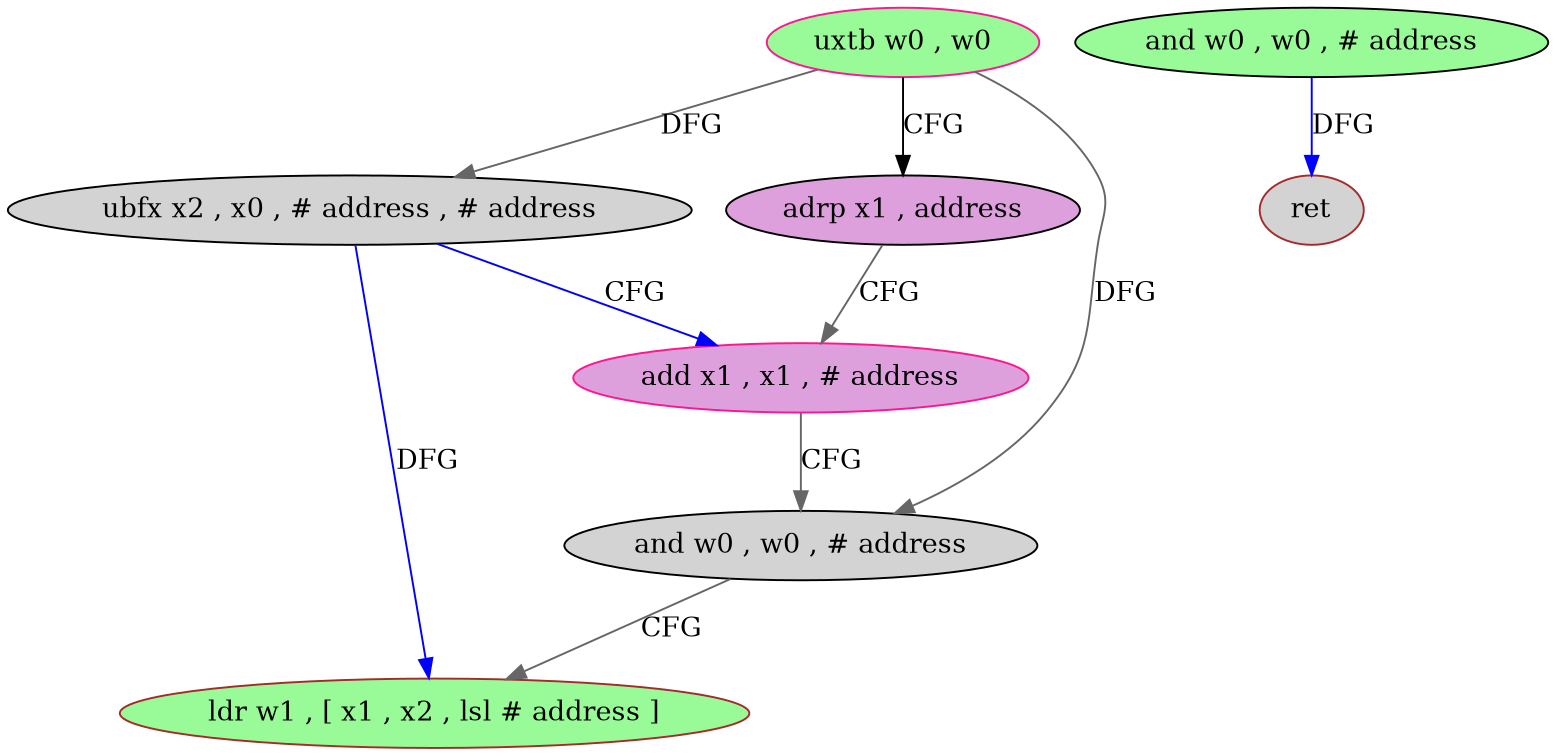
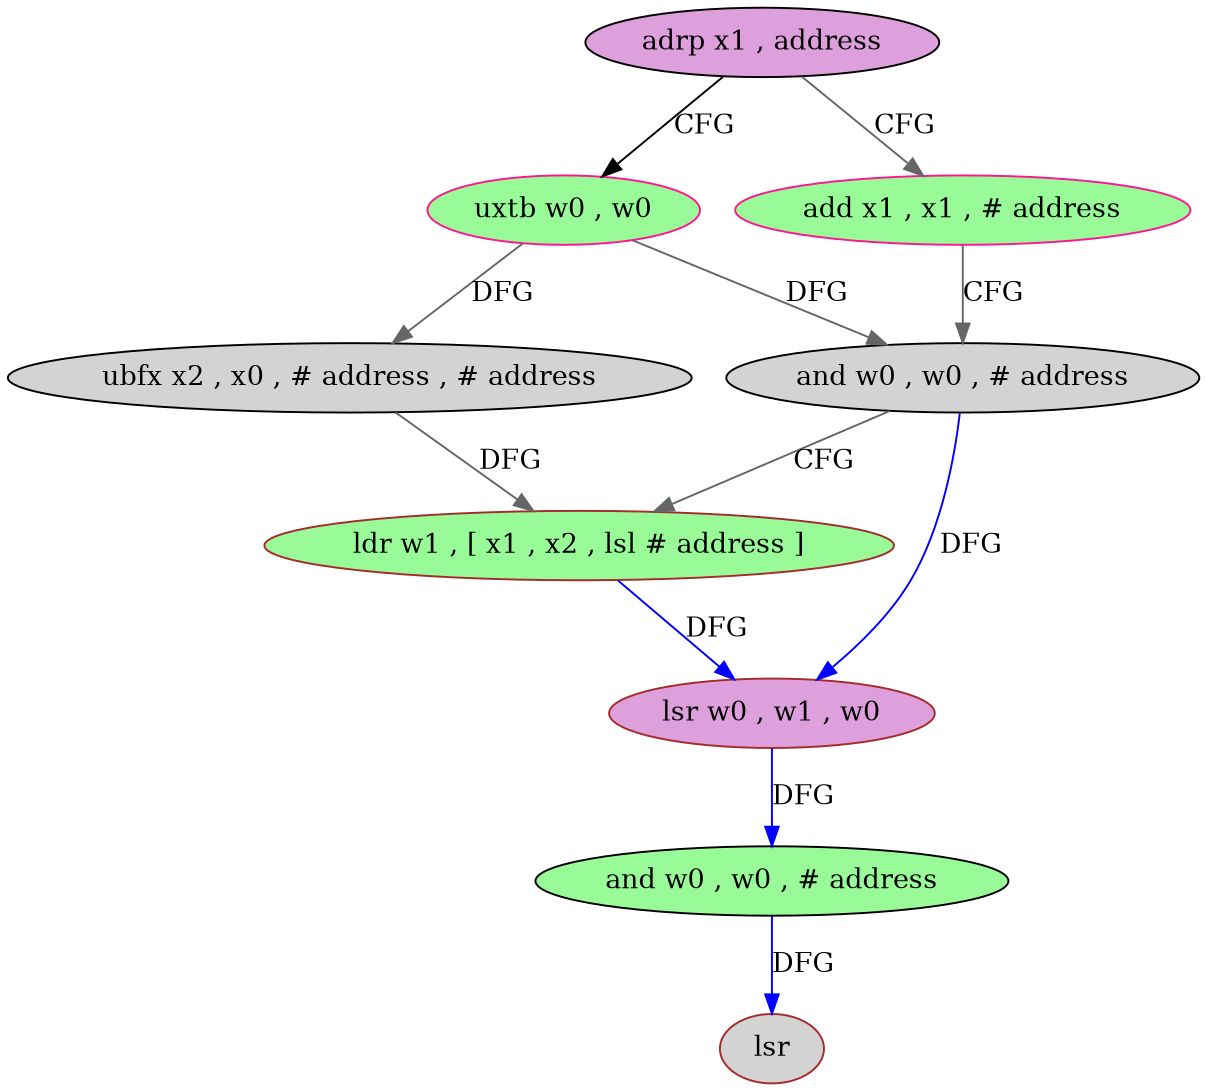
(903, 117) -> (670, 120)
(1312, 210) -> (772, 1049)
(568, 291) -> none
(801, 378) -> (963, 210)
(391, 452) -> (457, 456)
none -> (772, 713)
